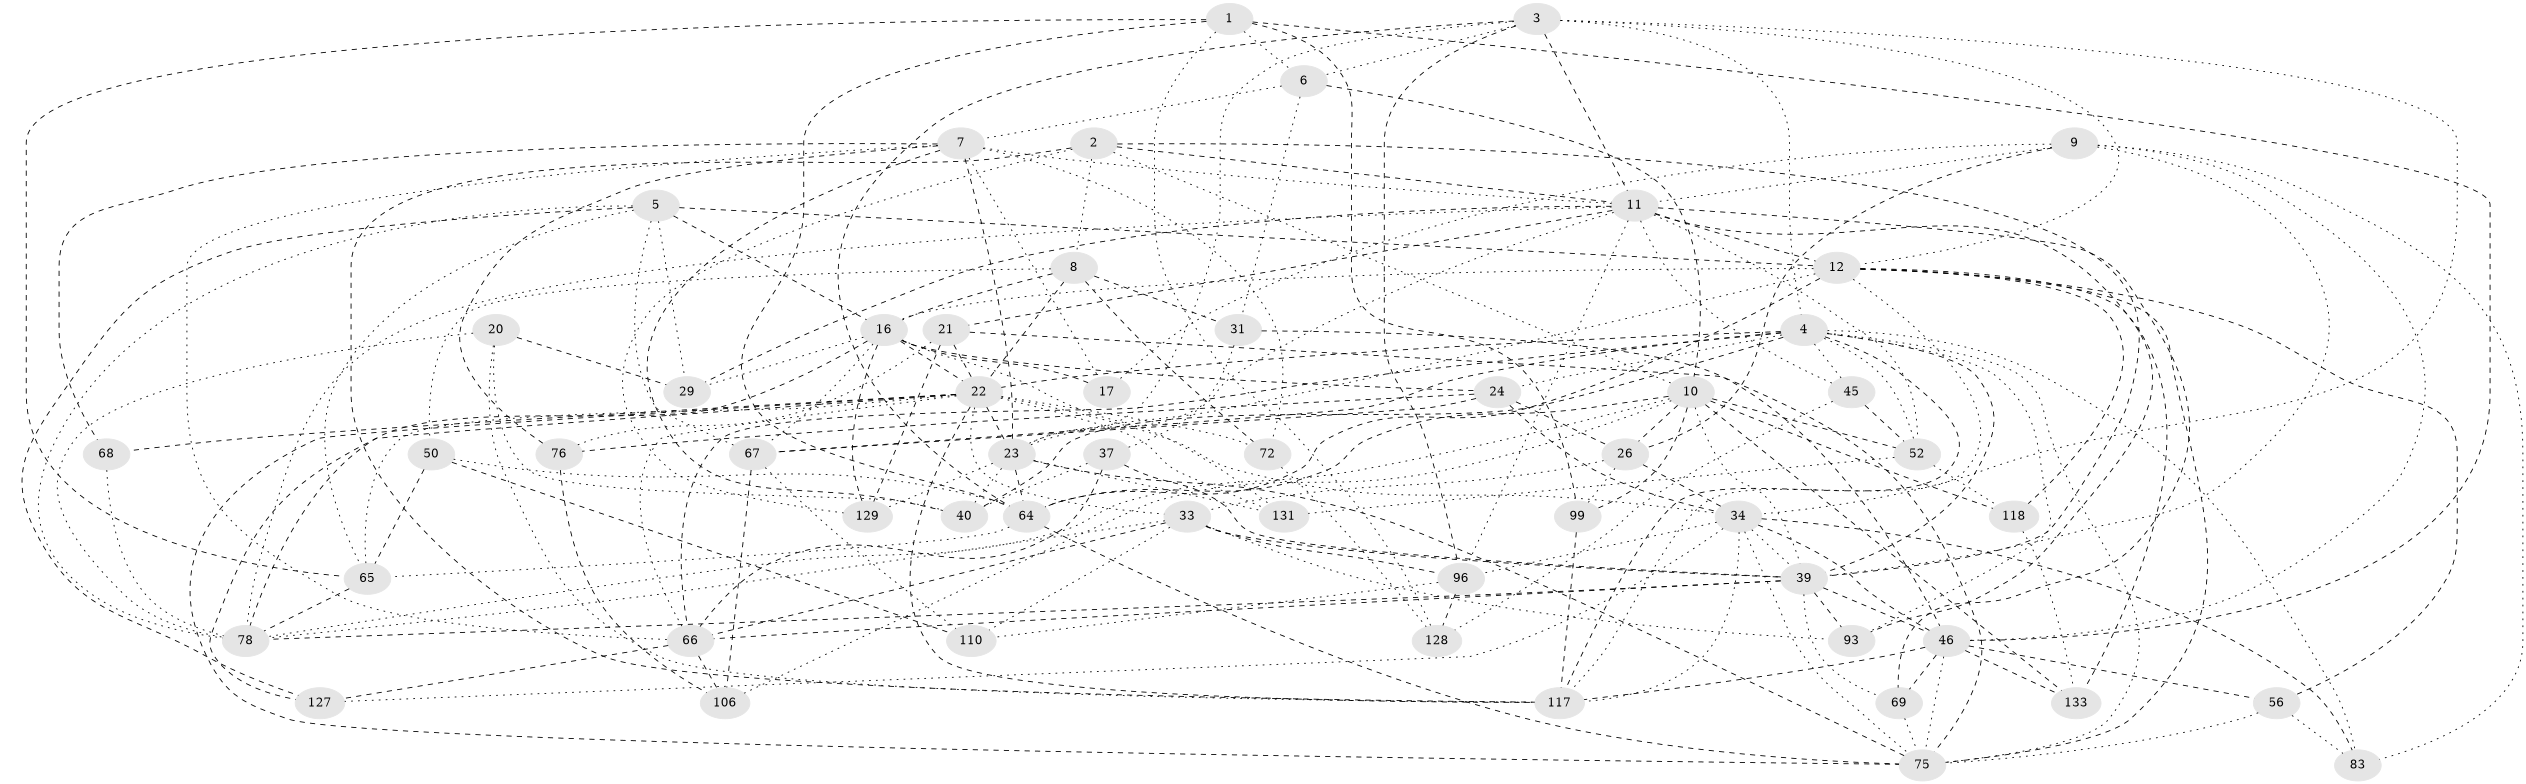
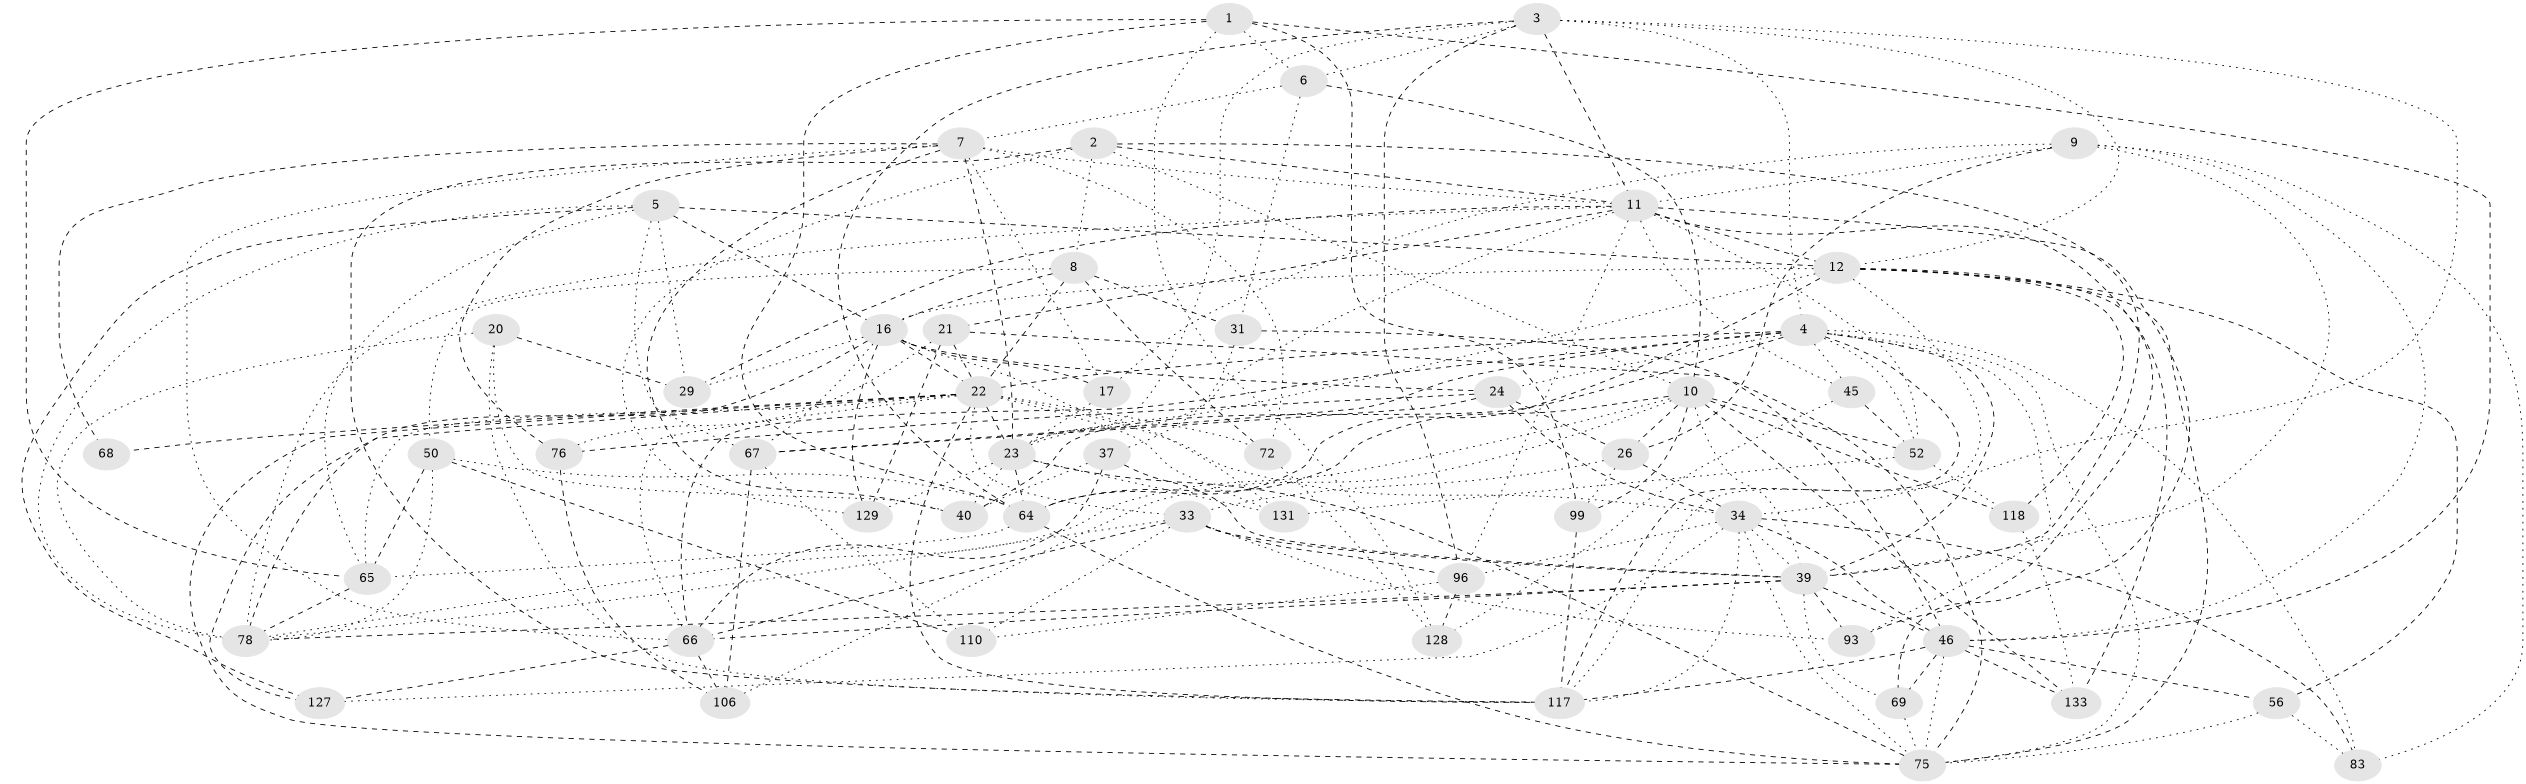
none -> (1059, 423)
(133, 577) -> (395, 597)
